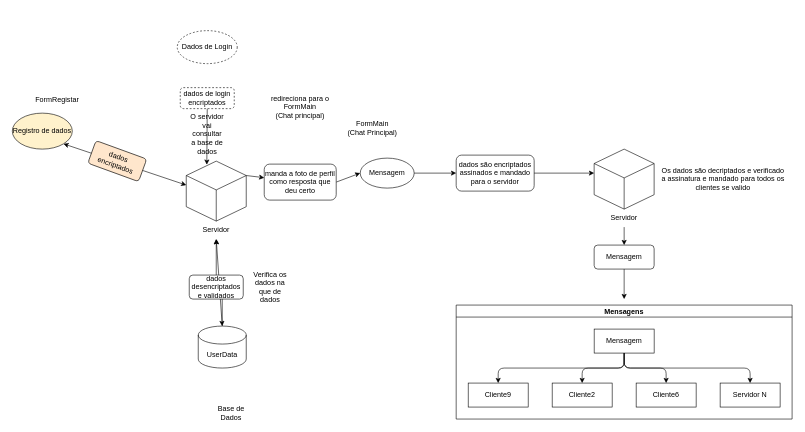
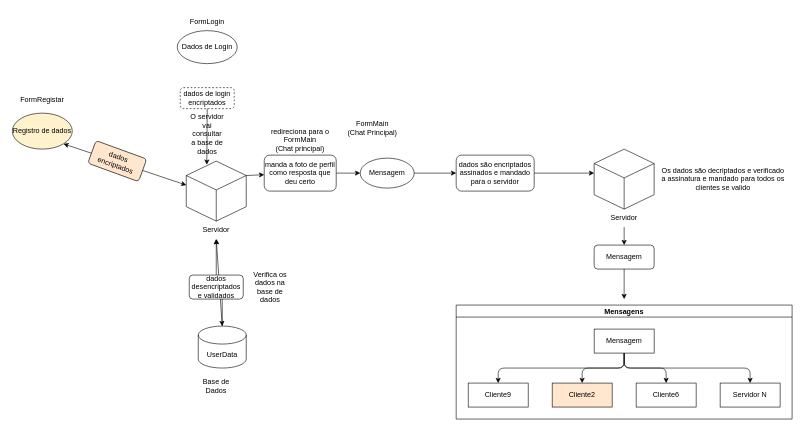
none -> (207, 22)
(207, 47) -> (207, 47)
(57, 100) -> (42, 100)
(300, 107) -> (300, 140)
(300, 182) -> (300, 173)
(270, 287) -> (270, 287)
(582, 395) -> (582, 395)
(231, 413) -> (216, 386)
